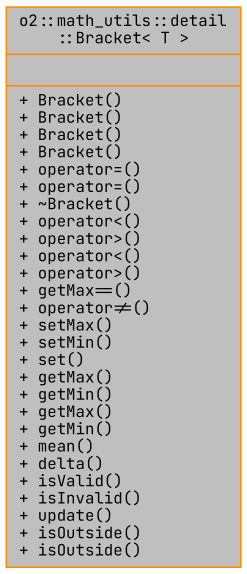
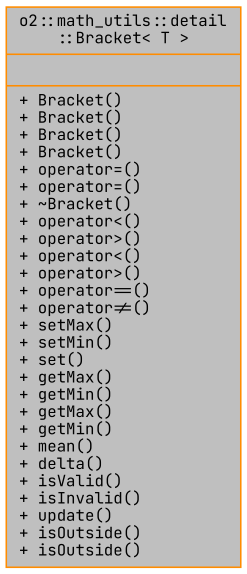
(76, 291) -> (86, 291)
